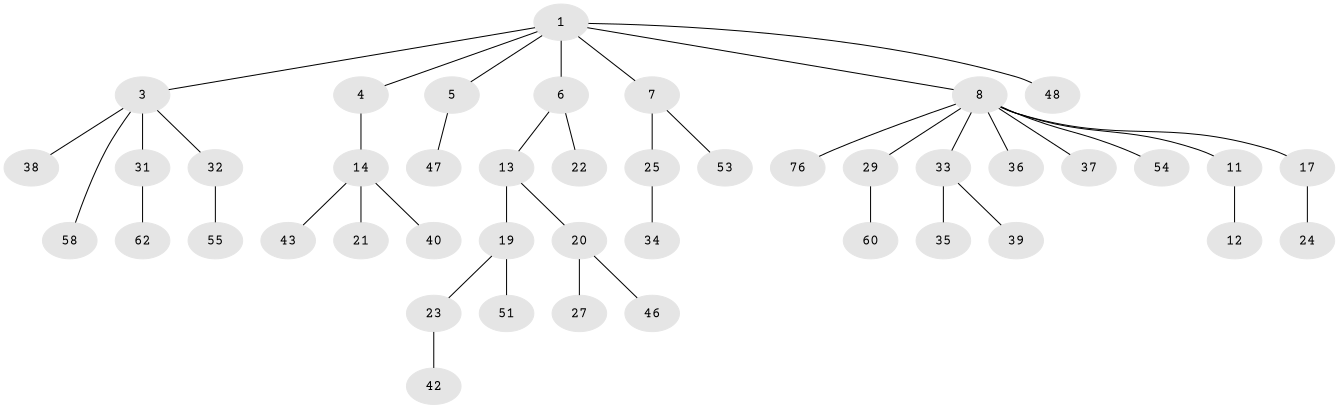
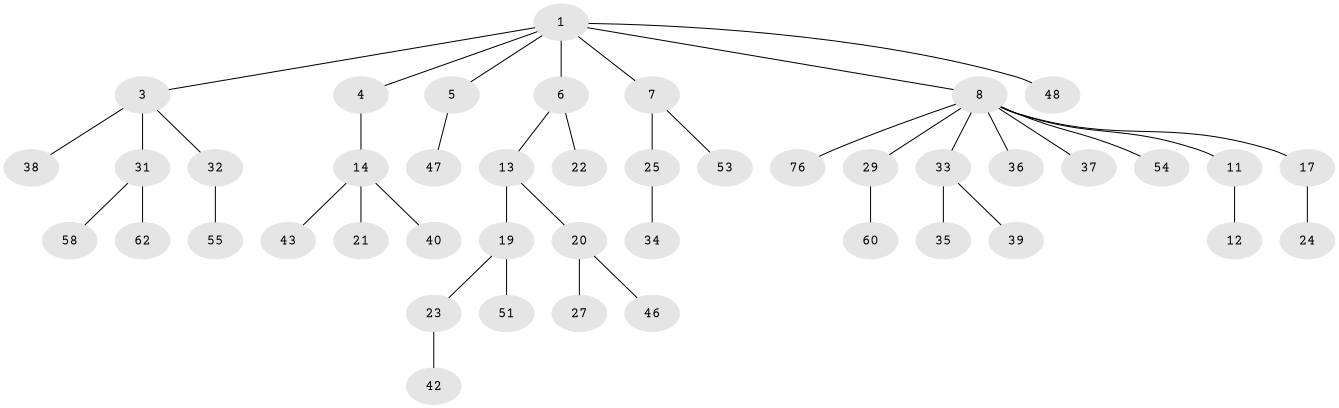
(99, 165) -> (106, 204)
